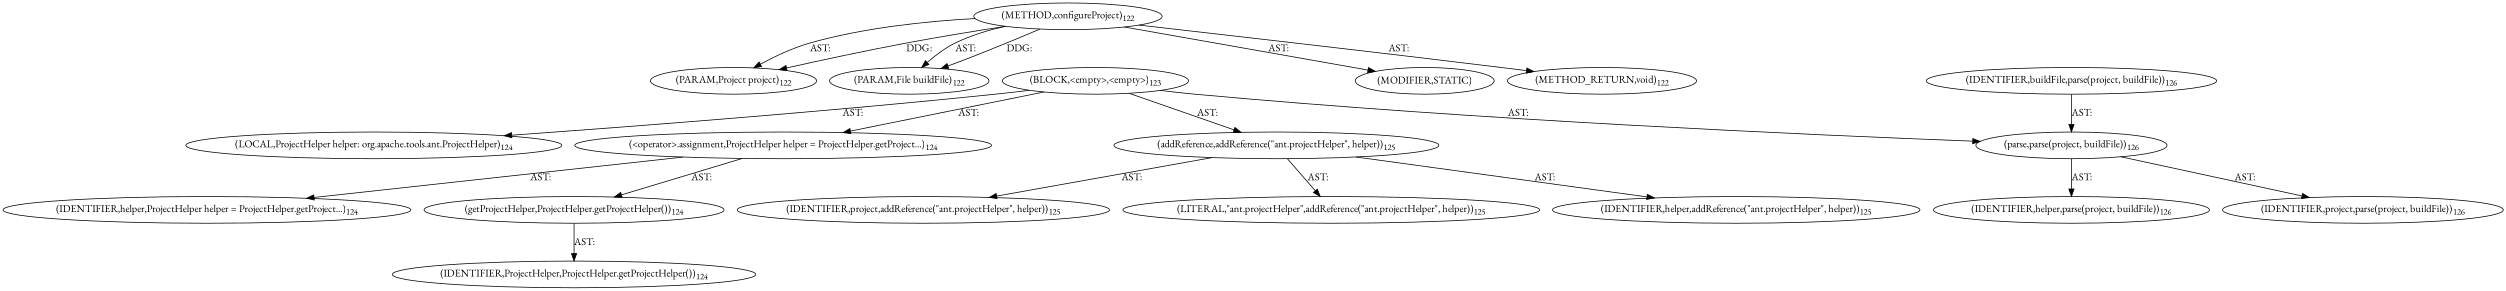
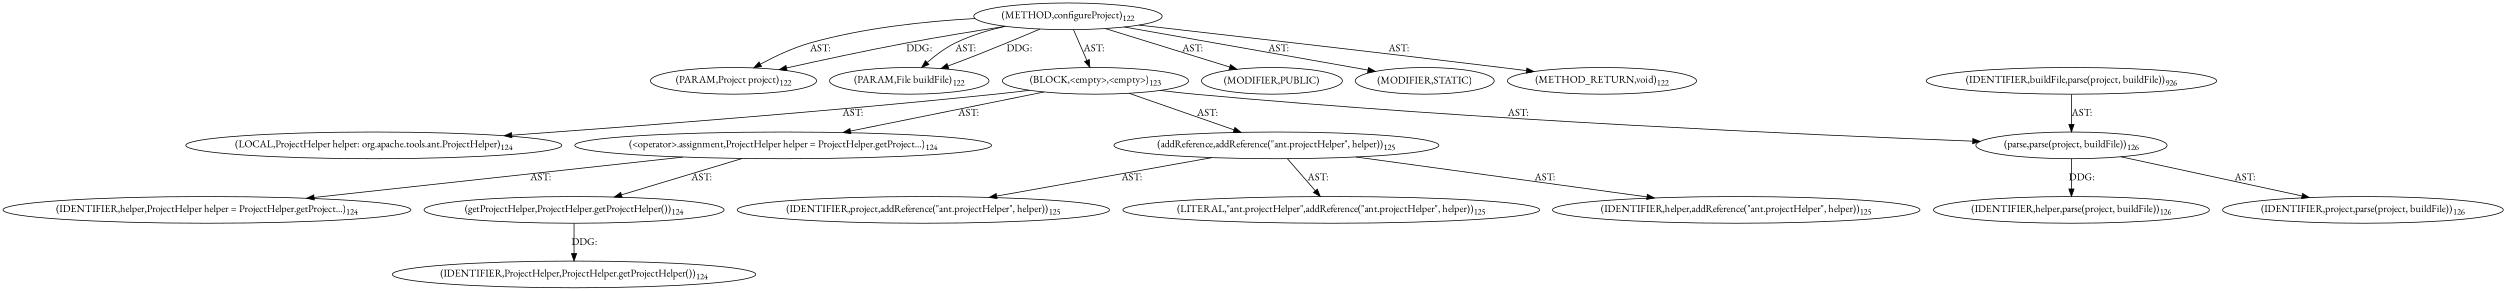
none -> (1080, 45)
(2171, 80) -> (2171, 80)
none -> (1272, 81)
(2083, 178) -> (2083, 178)
(586, 242) -> (586, 242)
